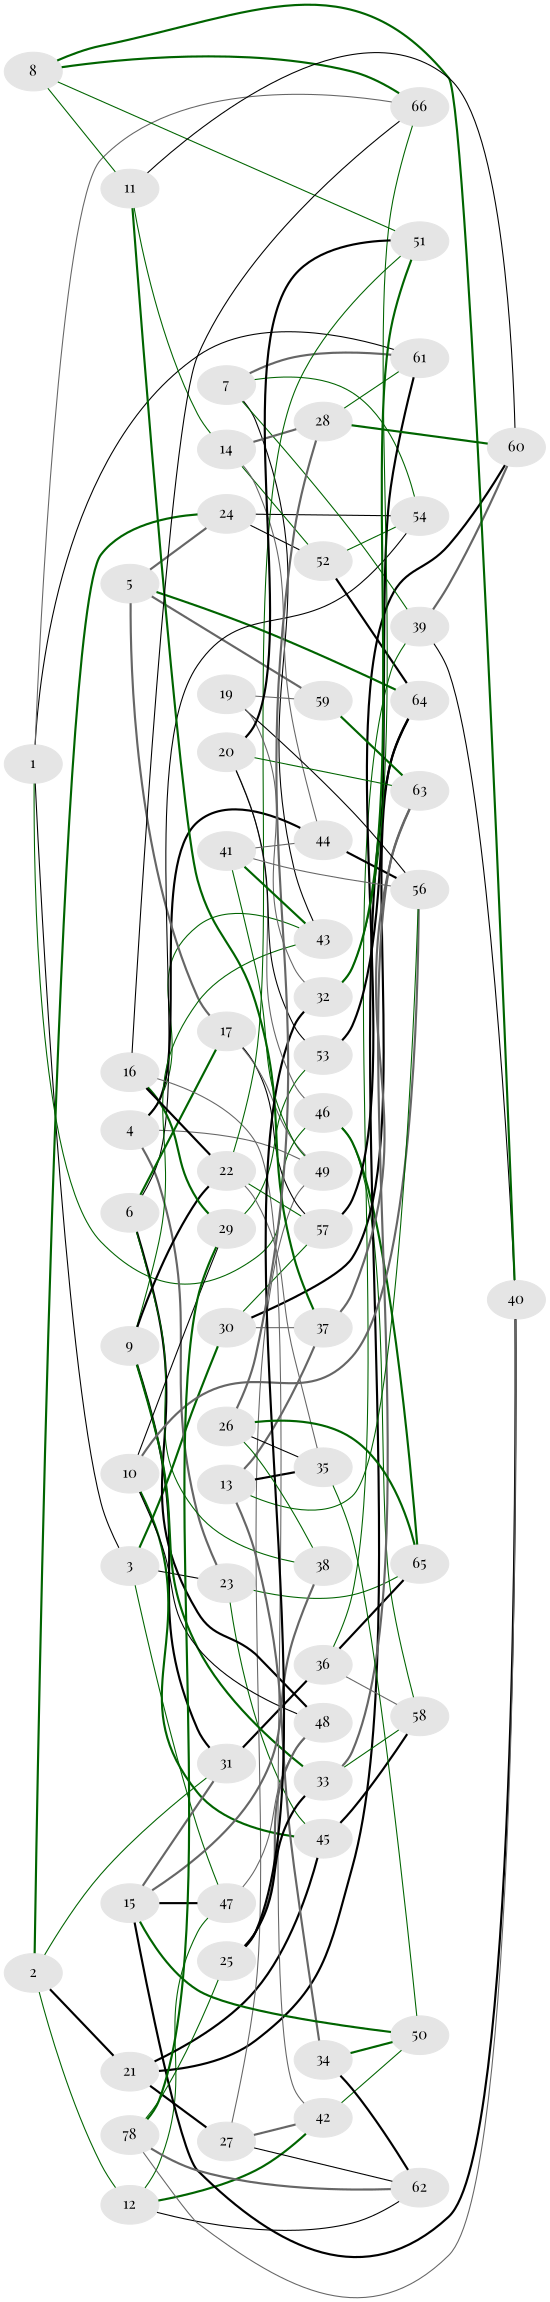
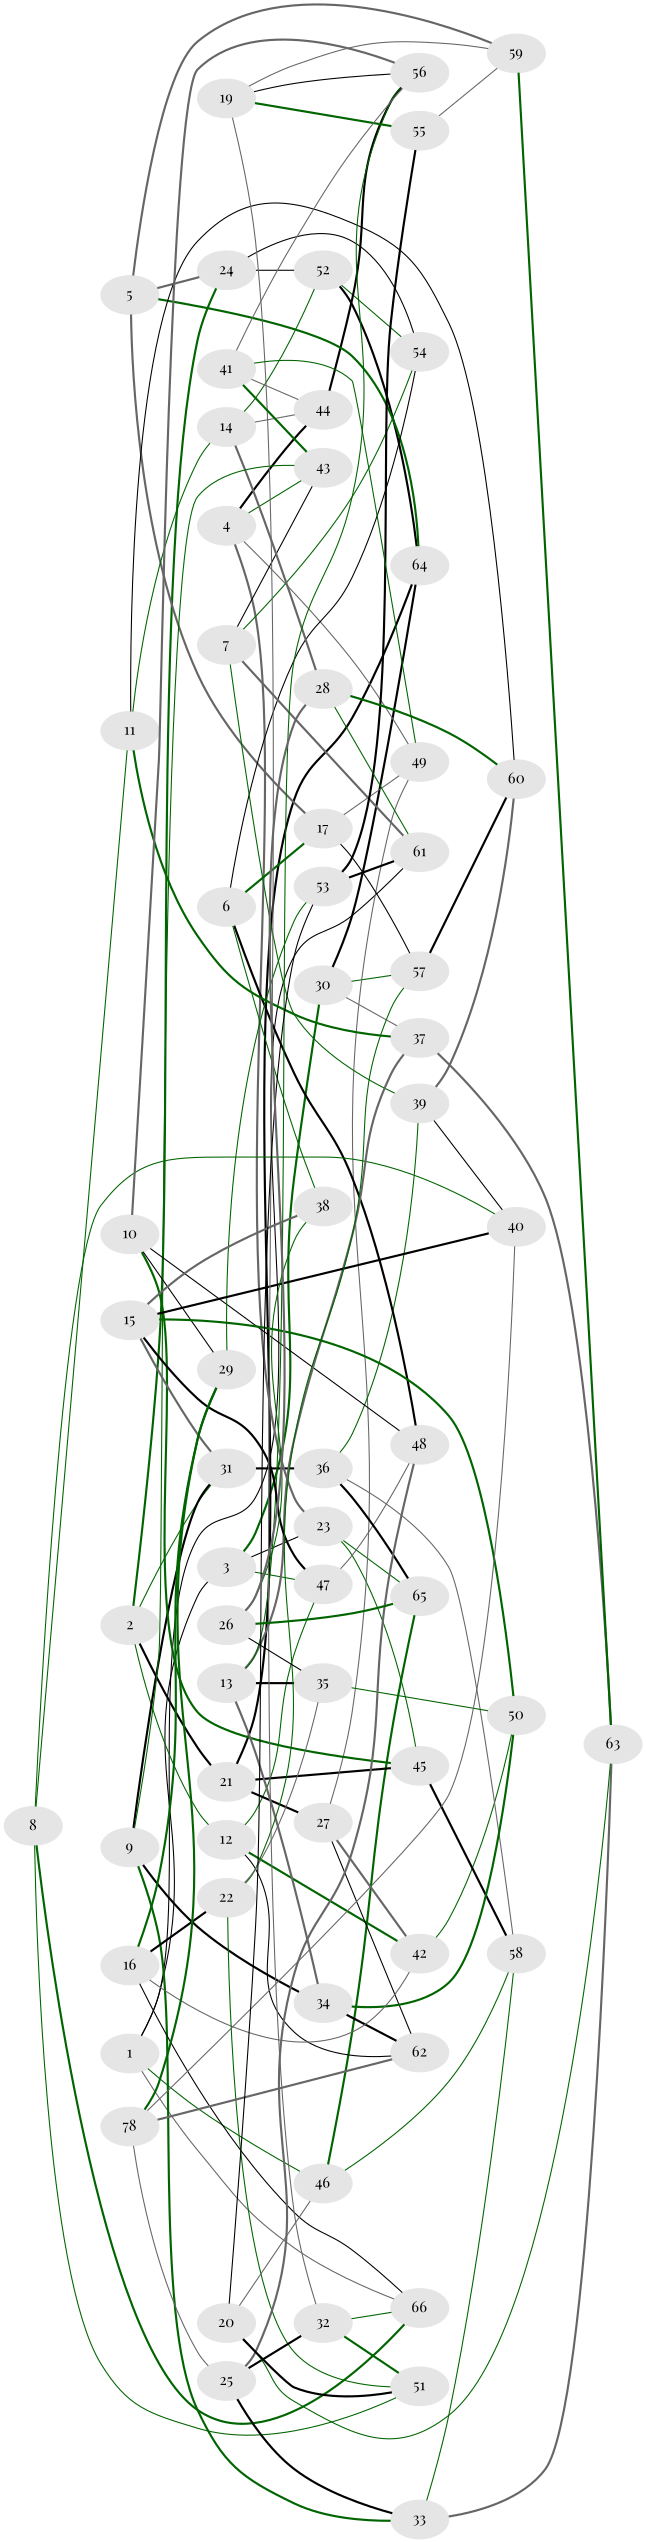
none -> (420, 131)
(479, 468) -> (95, 1220)
(167, 1254) -> (212, 1939)
(184, 2055) -> (159, 2260)
